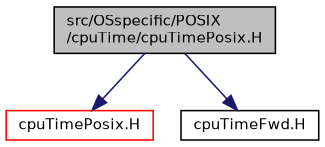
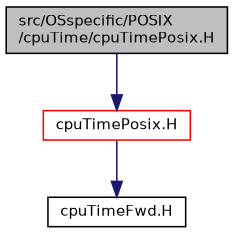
(206, 76) -> (117, 161)
